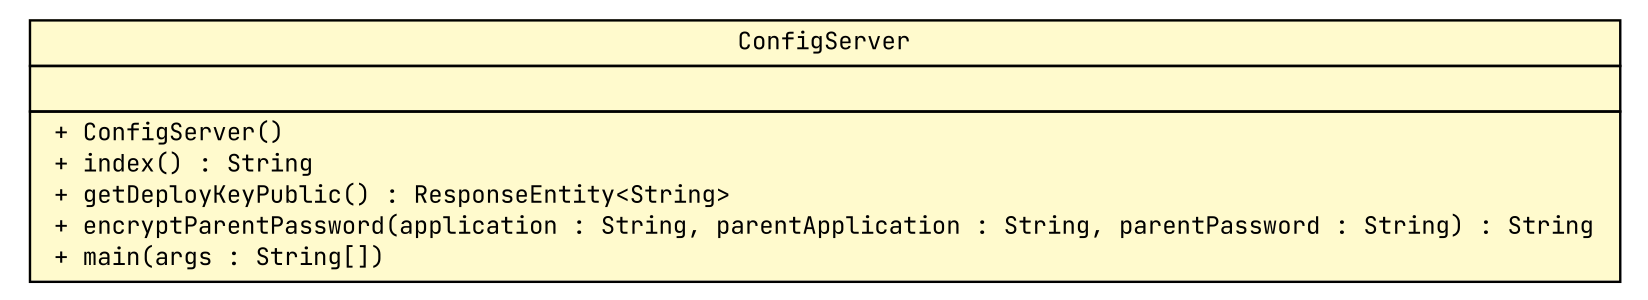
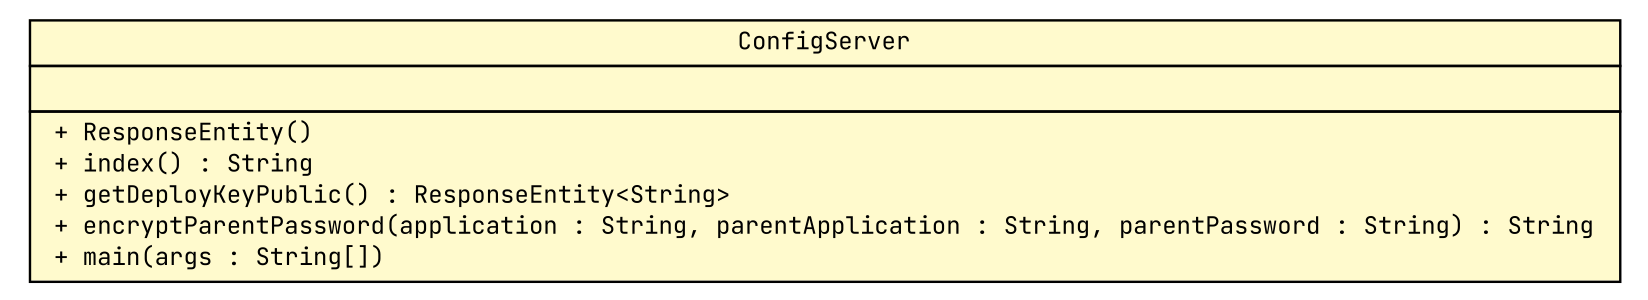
(170, 133) -> (185, 133)
